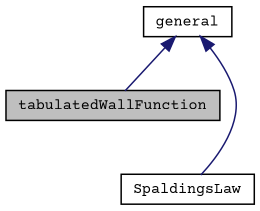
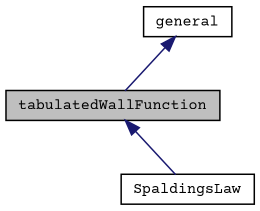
(236, 113) -> (156, 153)
